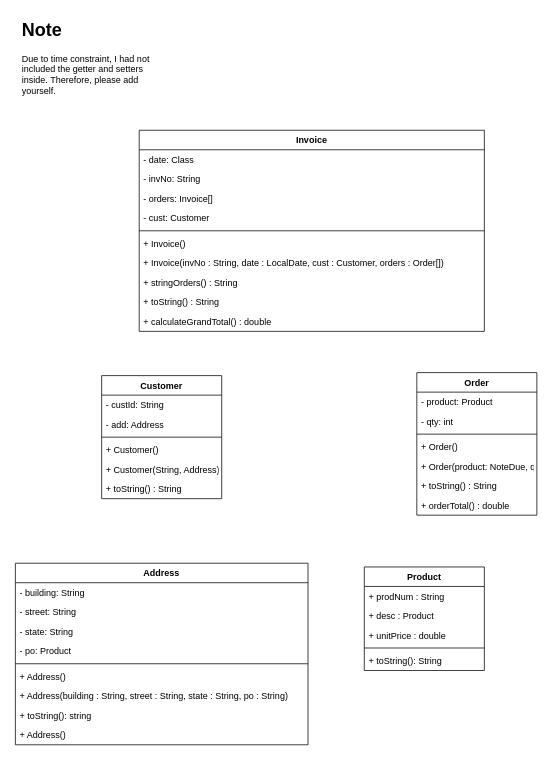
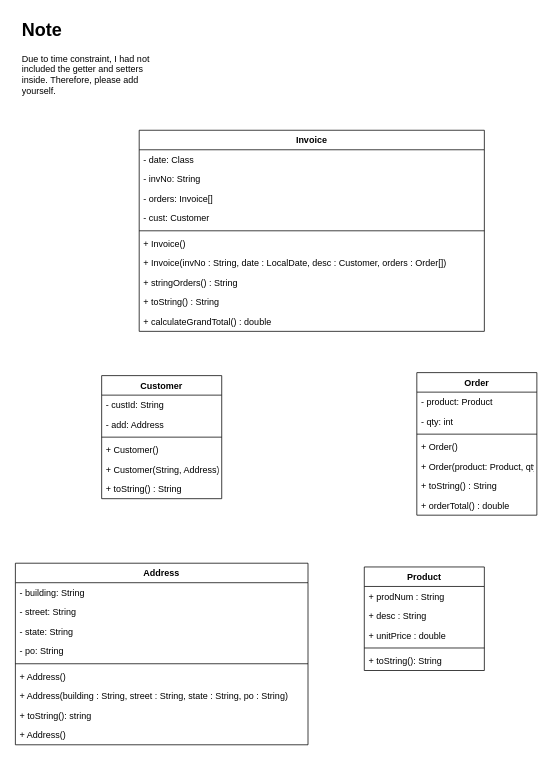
(313, 263) -> (313, 263)
(501, 467) -> (501, 467)
(404, 616) -> (400, 616)
(49, 651) -> (45, 651)
